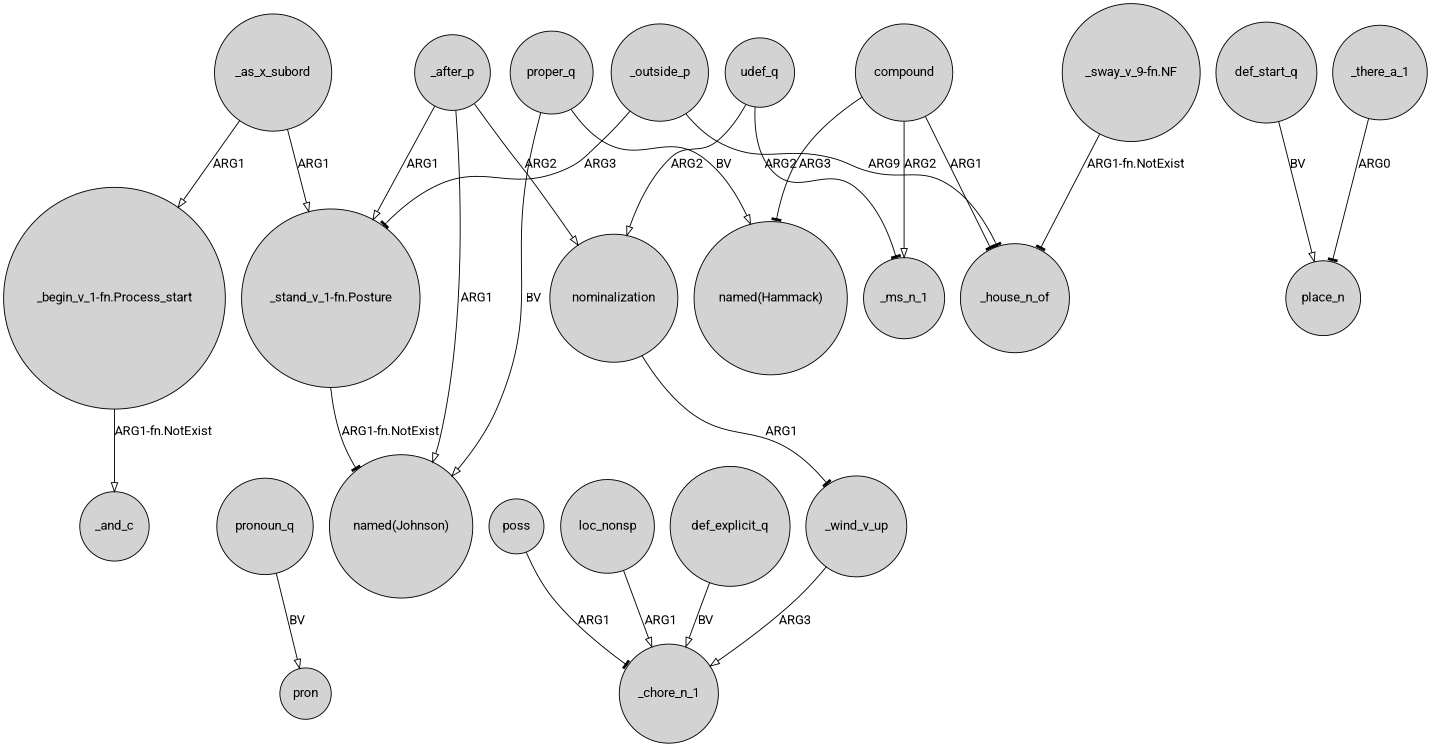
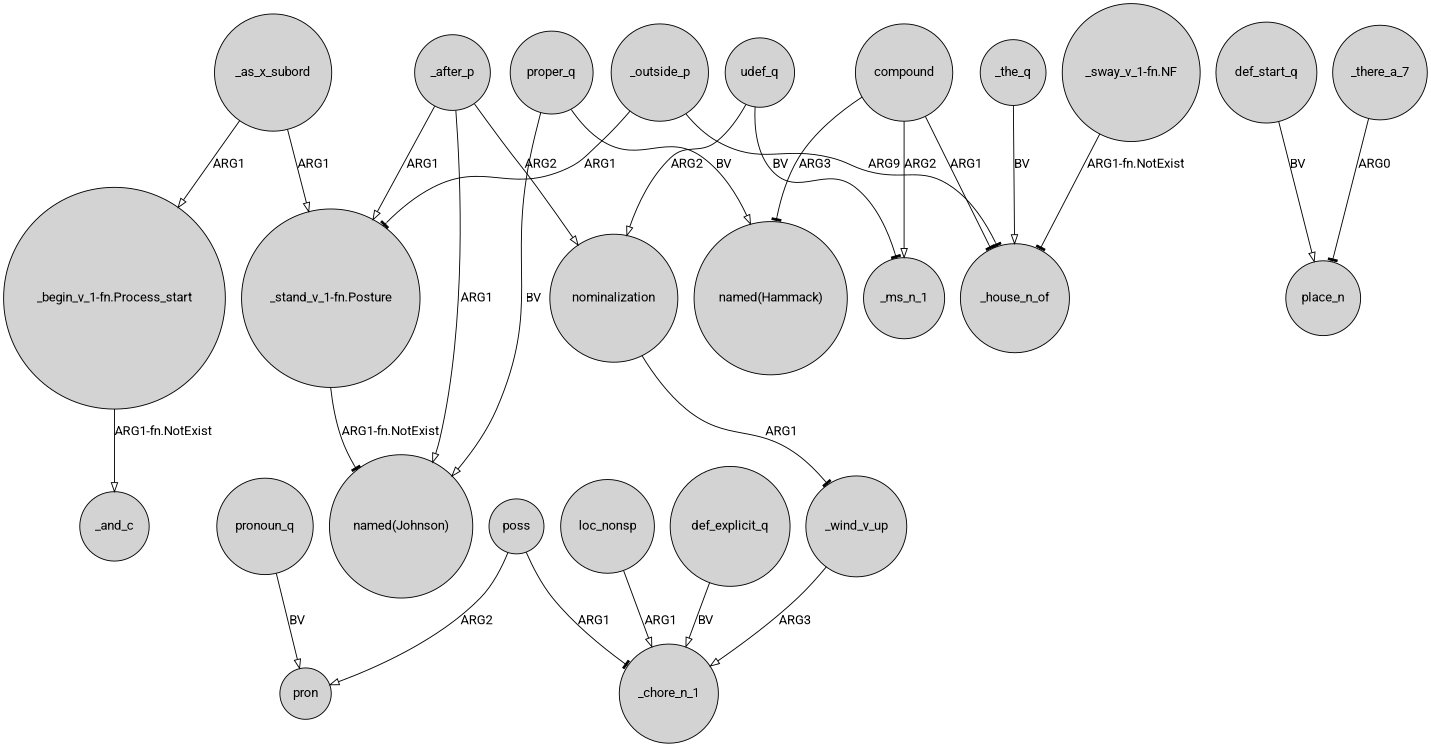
none -> (1013, 73)
(1131, 73) -> (1131, 73)
(1380, 73) -> (1380, 73)
(600, 165) -> (600, 165)
(781, 165) -> (781, 165)
none -> (437, 633)
